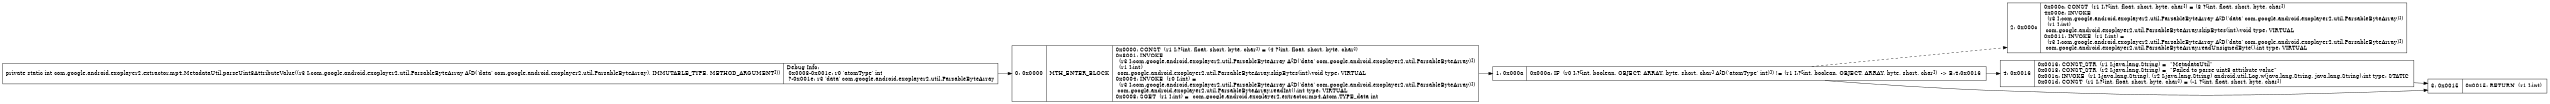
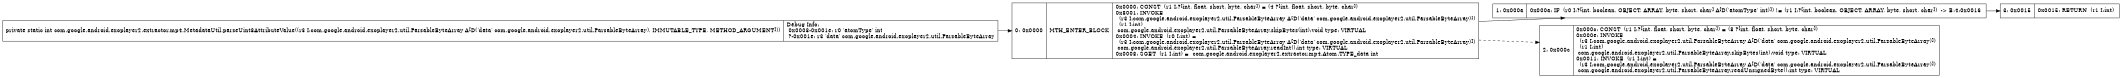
(2069, 13) -> (1602, 36)
(1907, 57) -> (1507, 41)
(2207, 74) -> none
